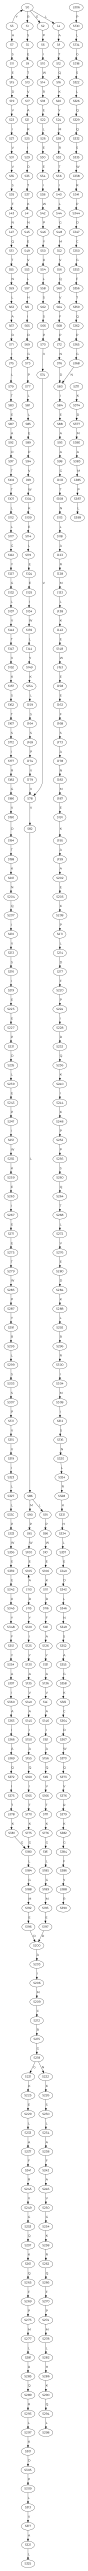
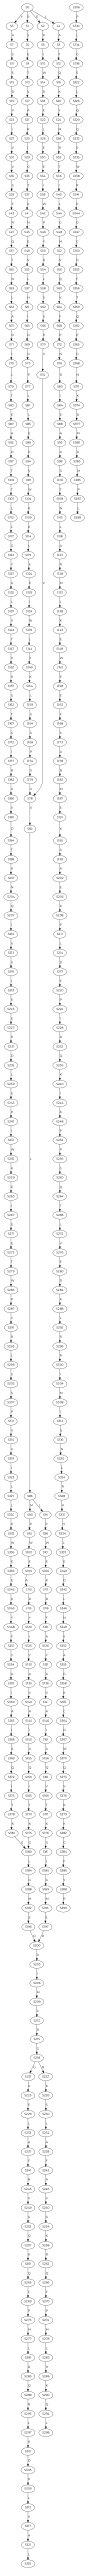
(15, 16) -> (20, 16)
(69, 374) -> (76, 374)
(29, 1582) -> (25, 1579)
